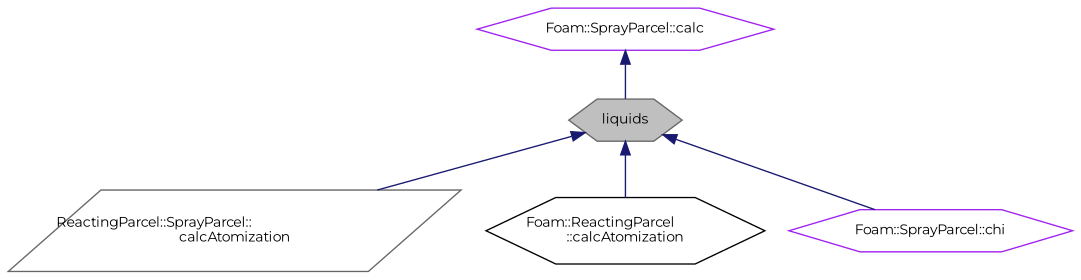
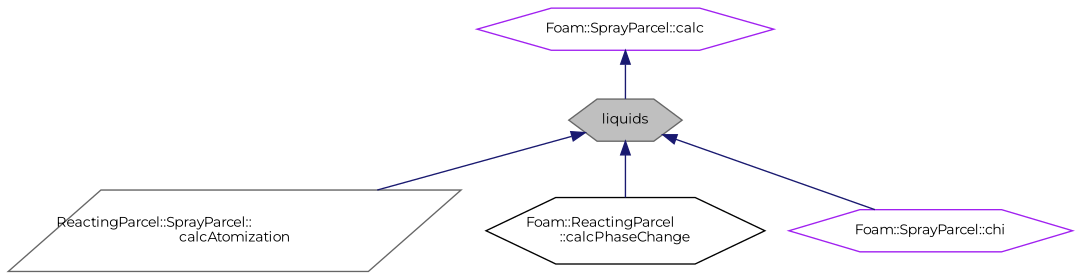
(625, 231) -> (625, 231)
